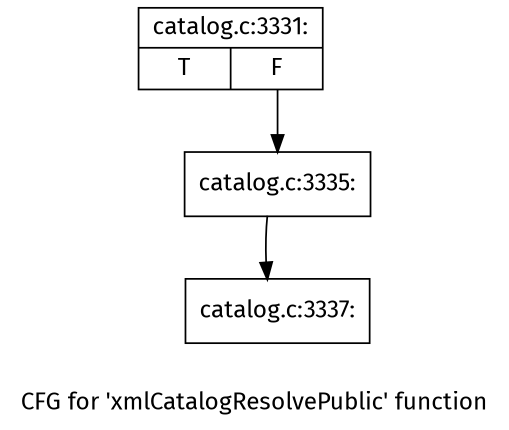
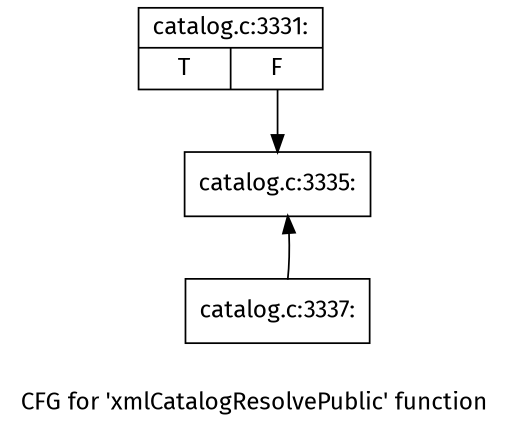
(266, 239) -> (289, 256)
